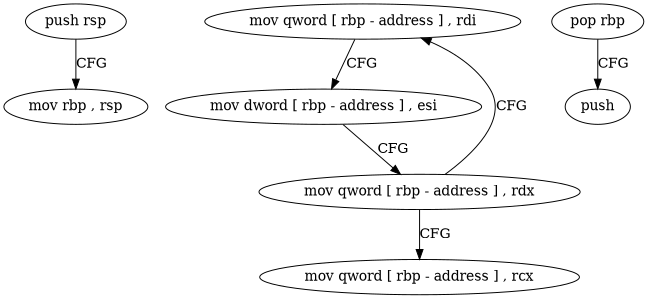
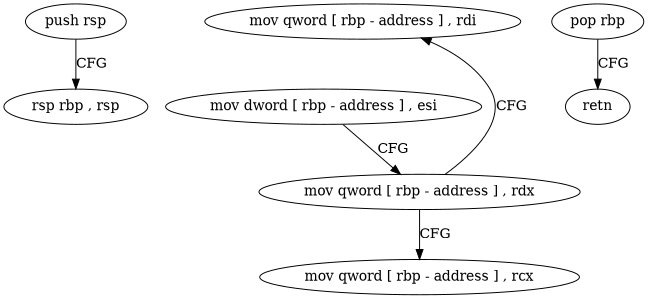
(345, 60) -> none
(76, 107) -> (76, 107)
(598, 107) -> (598, 107)
